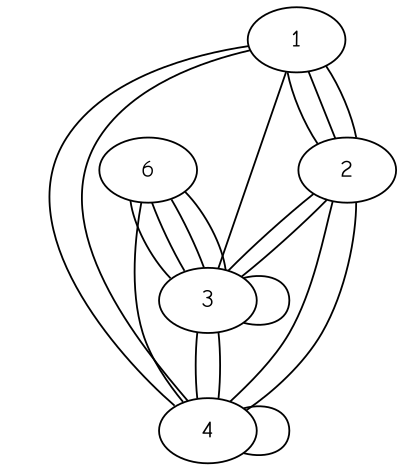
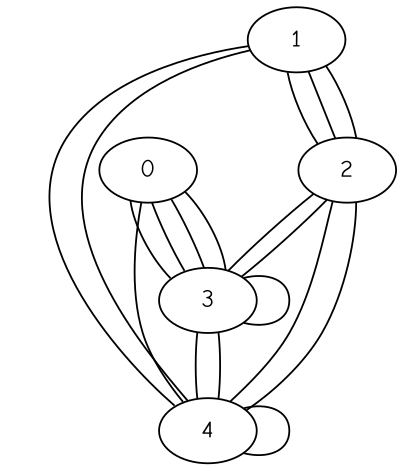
(148, 170) -> (148, 170)
(252, 170) -> none
